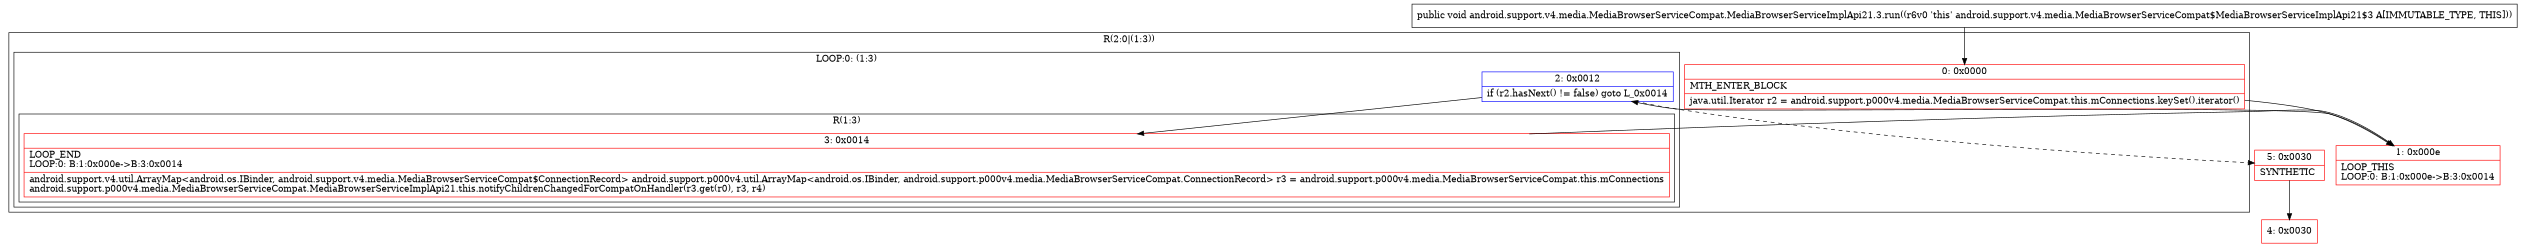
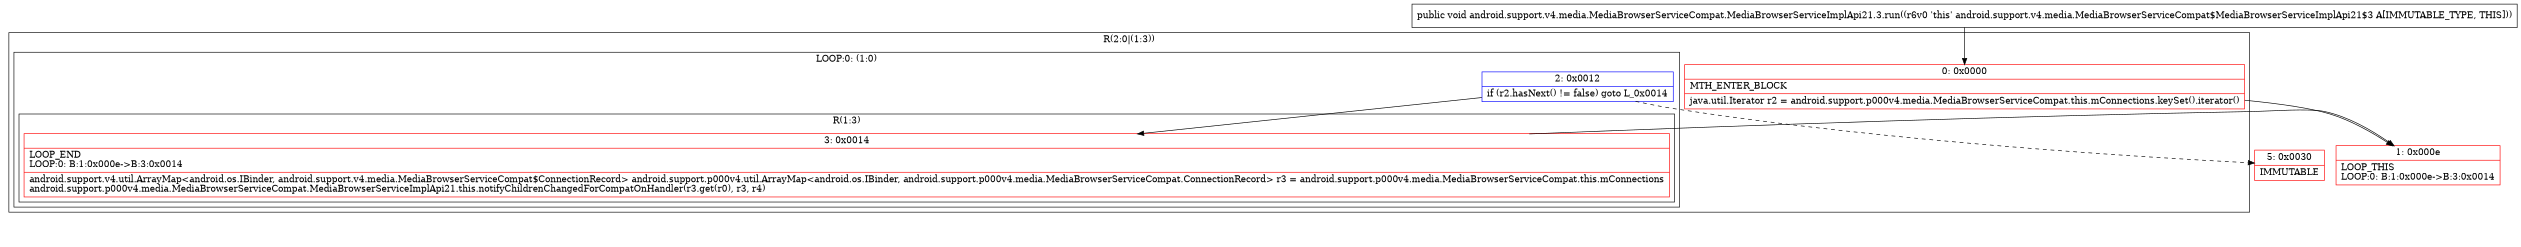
(847, 60) -> (847, 60)
(2019, 109) -> none
(2288, 173) -> (2290, 173)
(2290, 231) -> none
